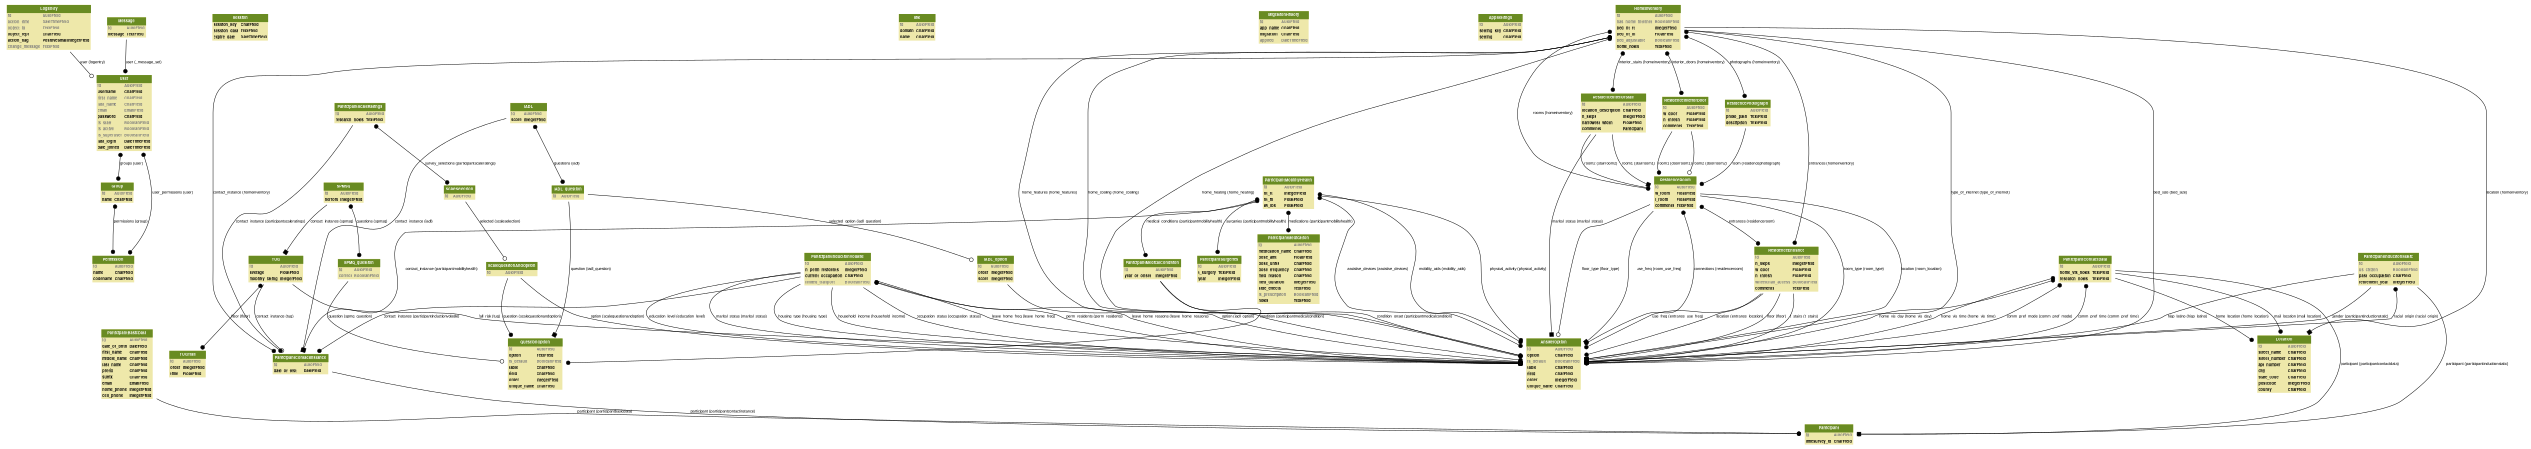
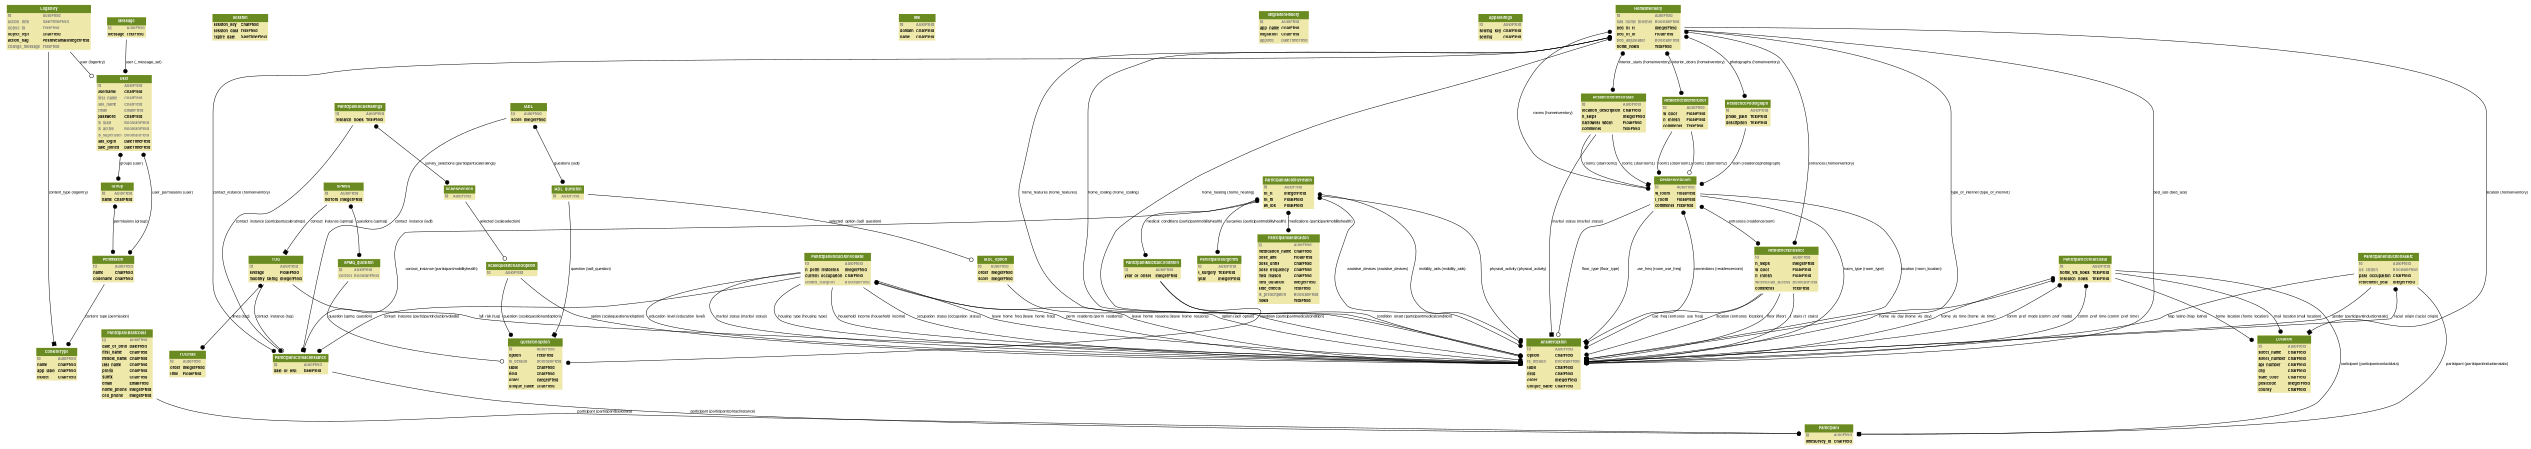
(1633, 129) -> (1632, 129)
(384, 227) -> (384, 227)
(241, 317) -> (241, 317)
none -> (57, 364)
